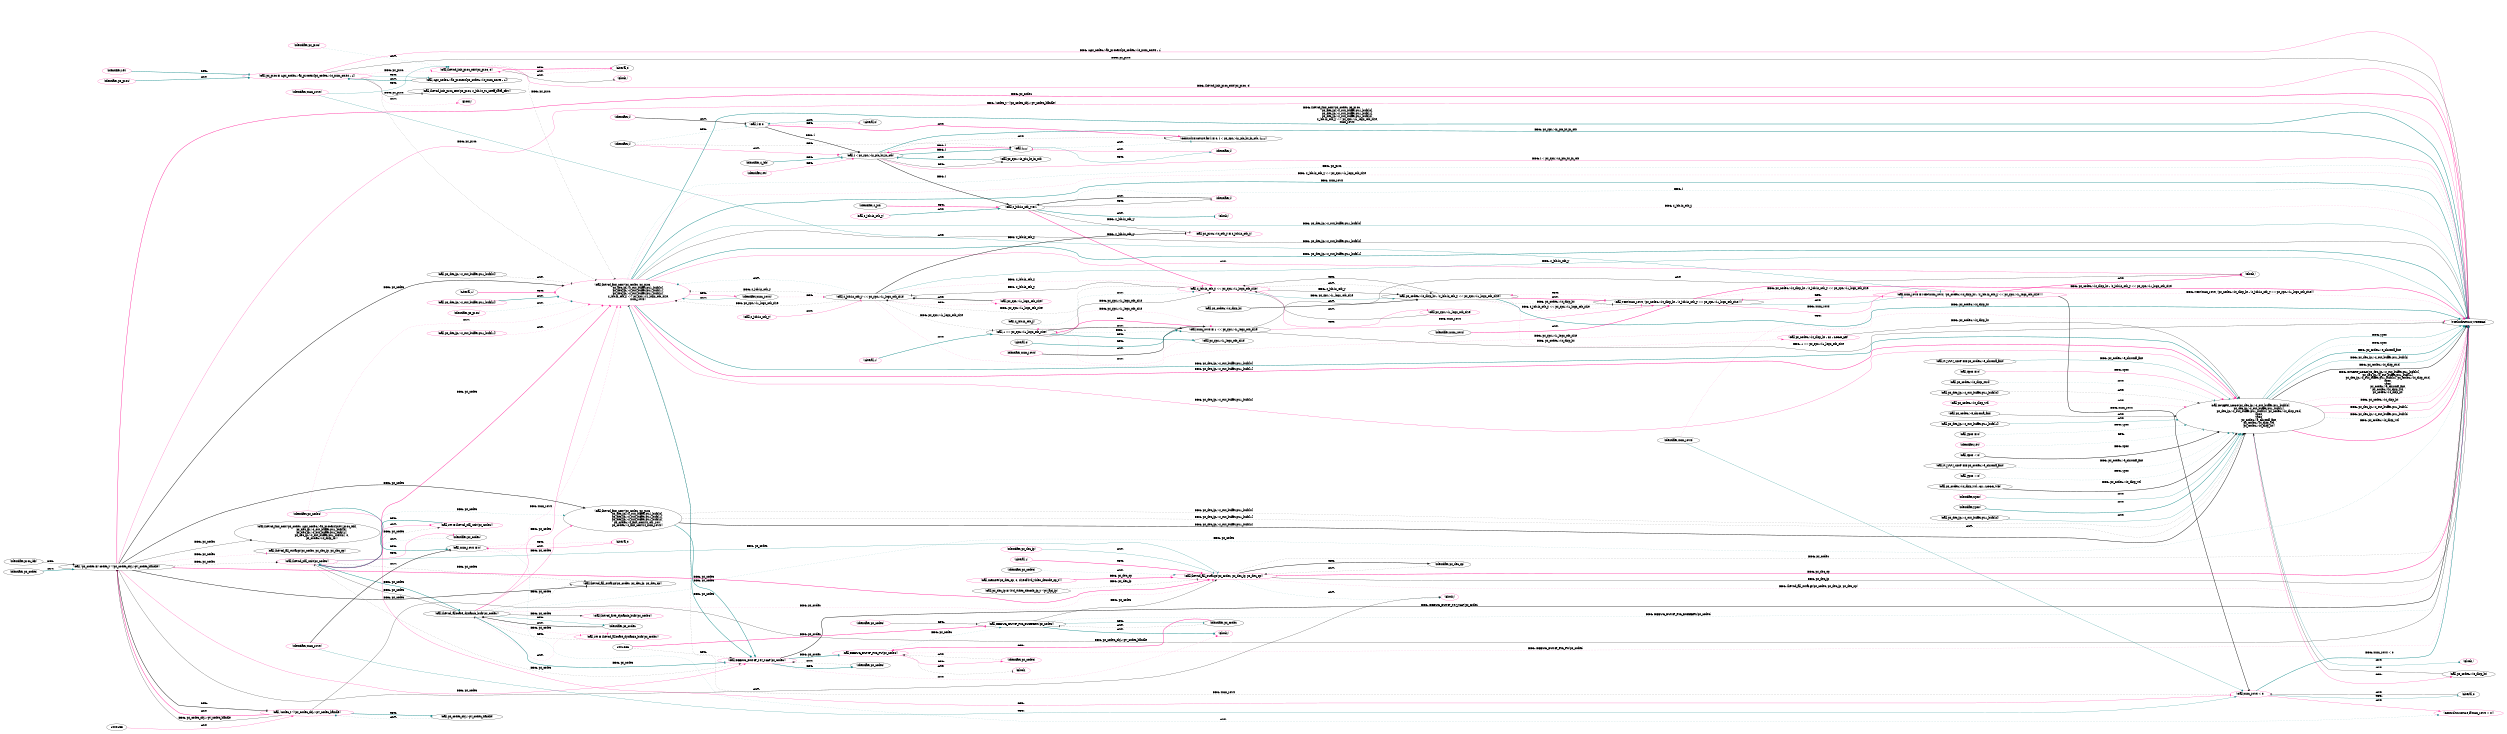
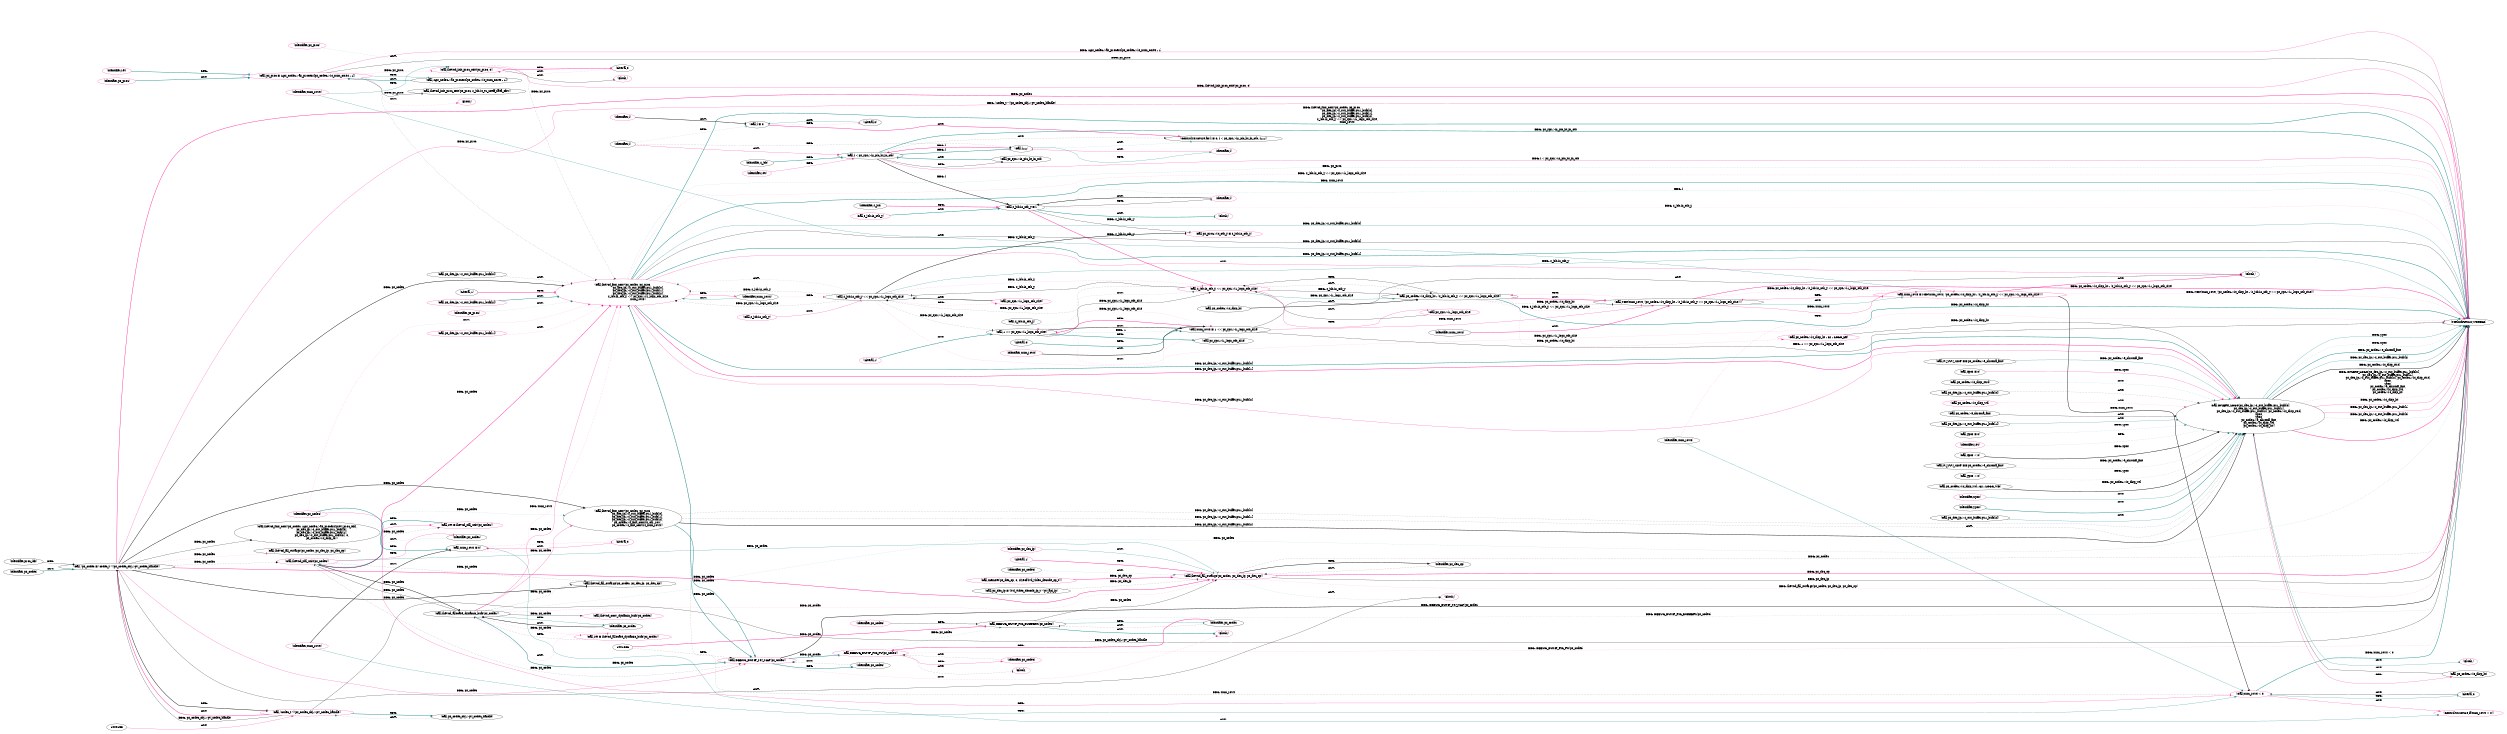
(812, 139) -> none
(389, 585) -> (389, 585)
(623, 616) -> (623, 616)
(1414, 721) -> (1414, 721)
